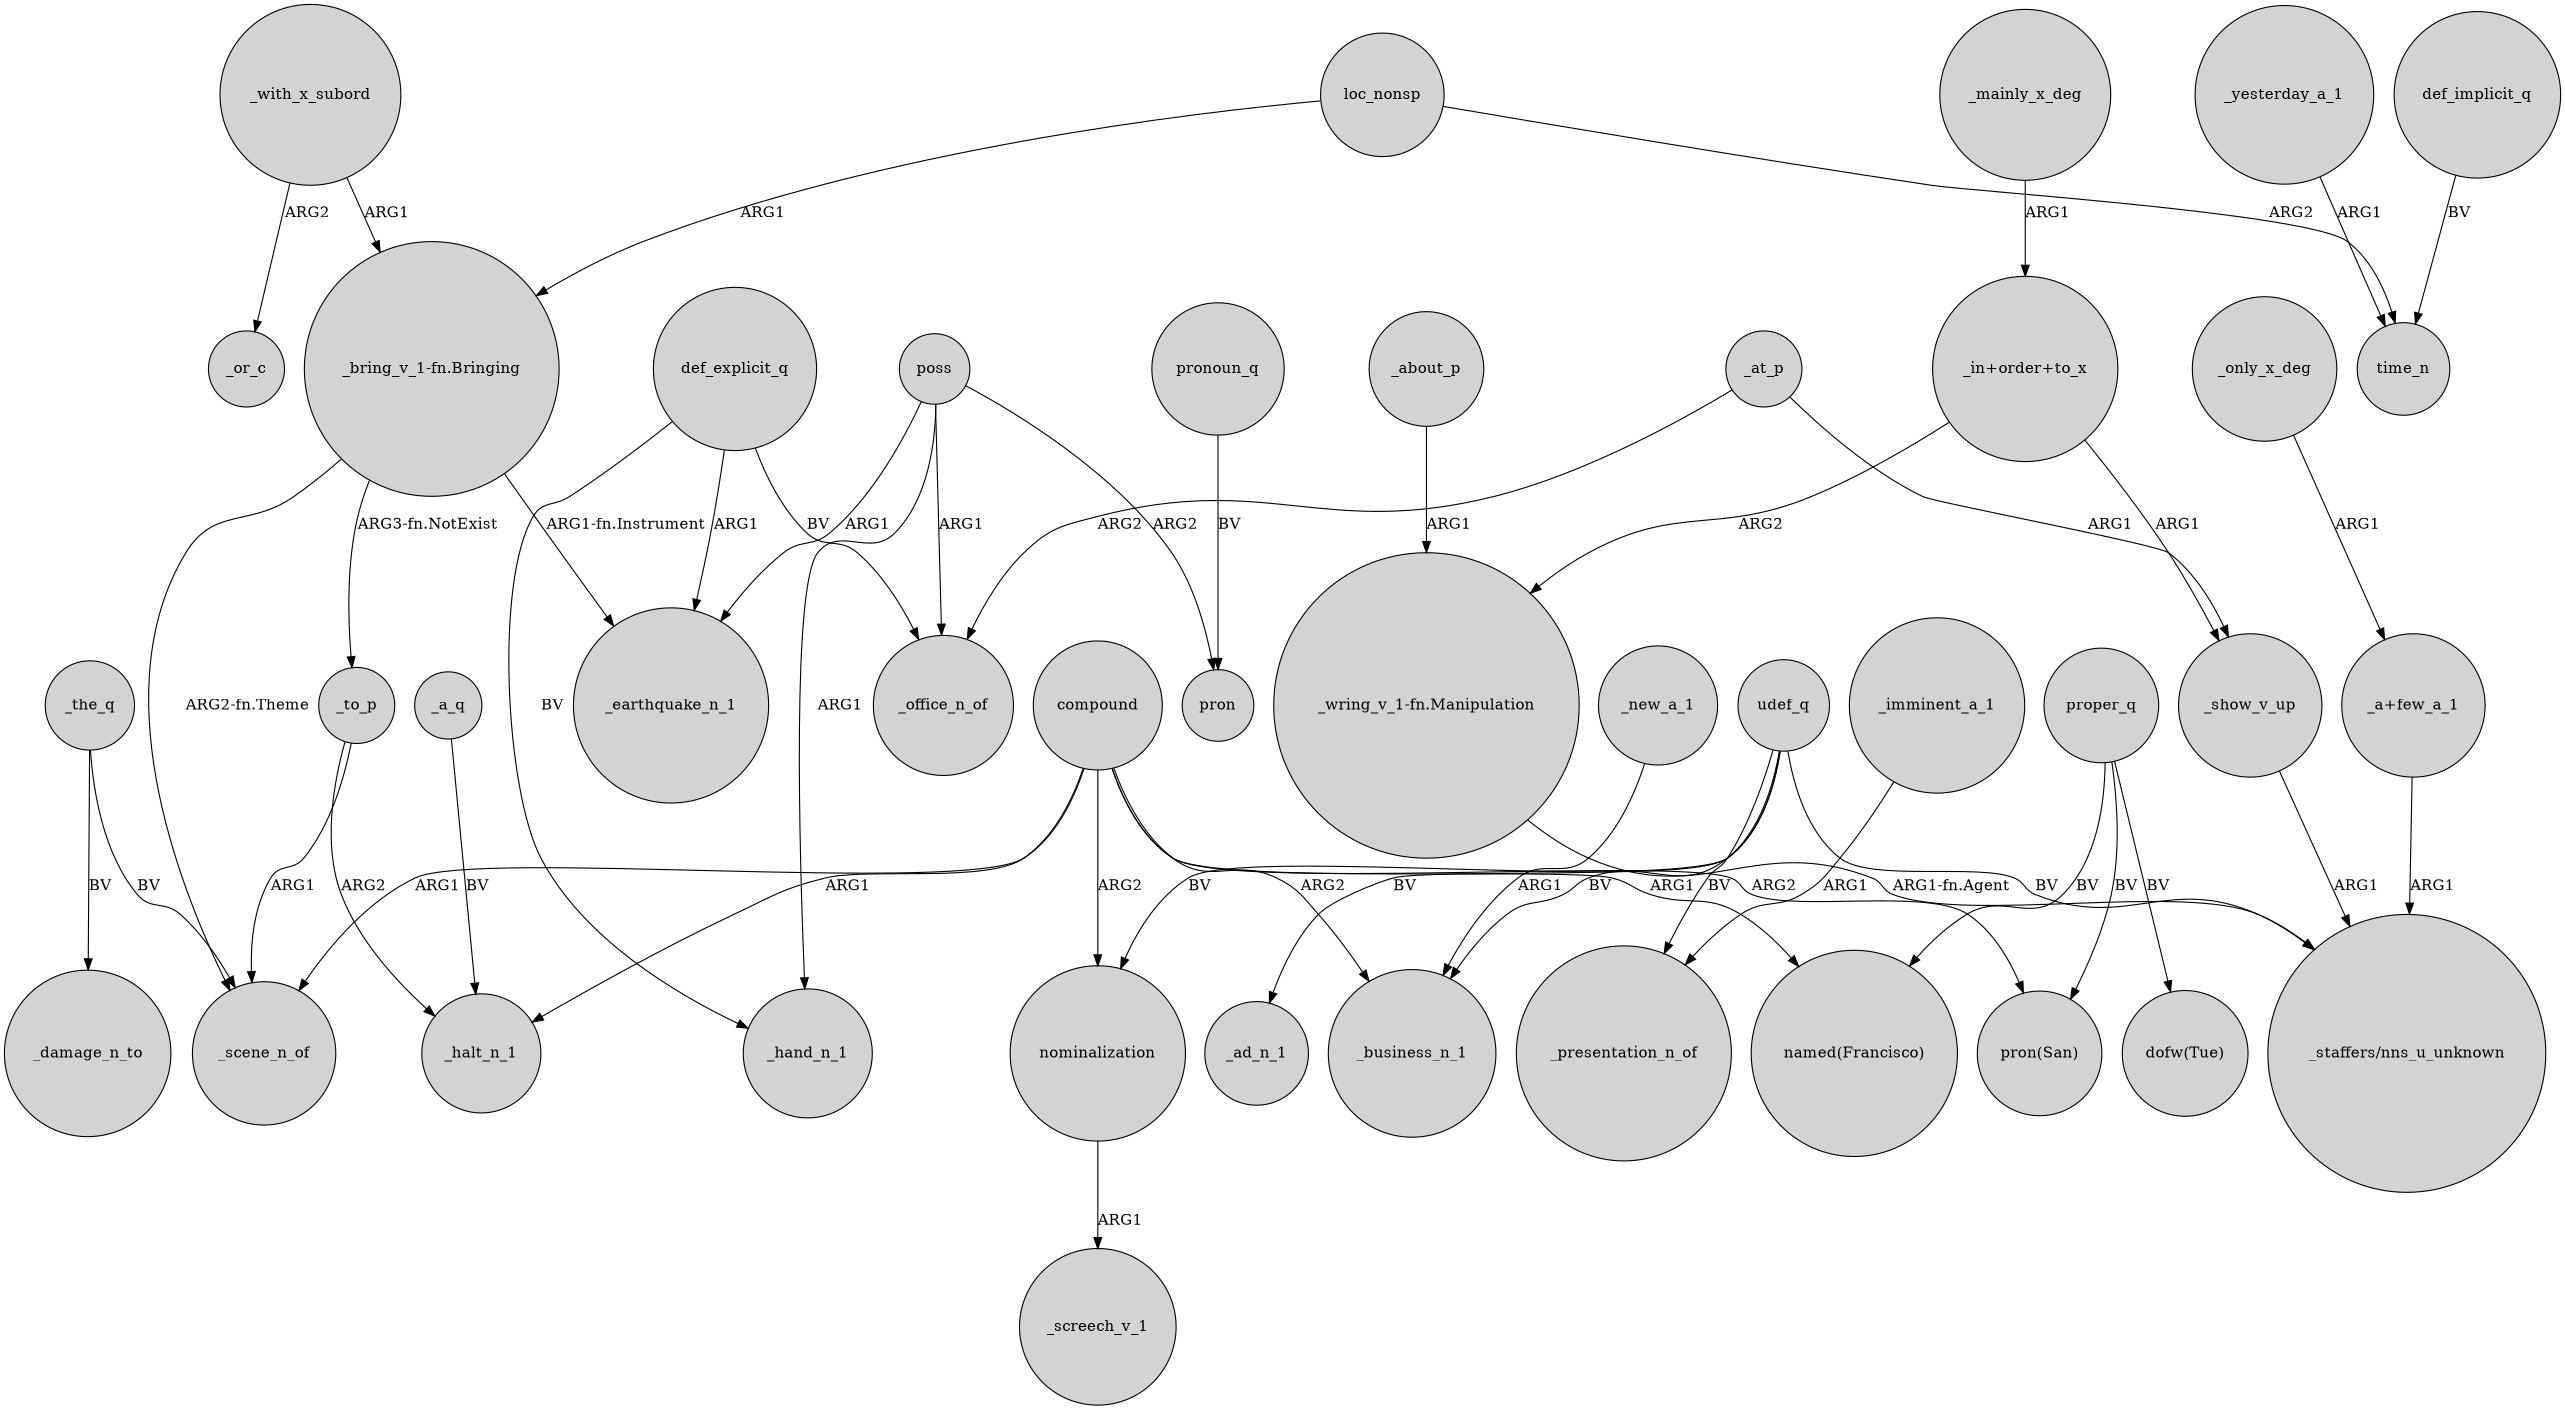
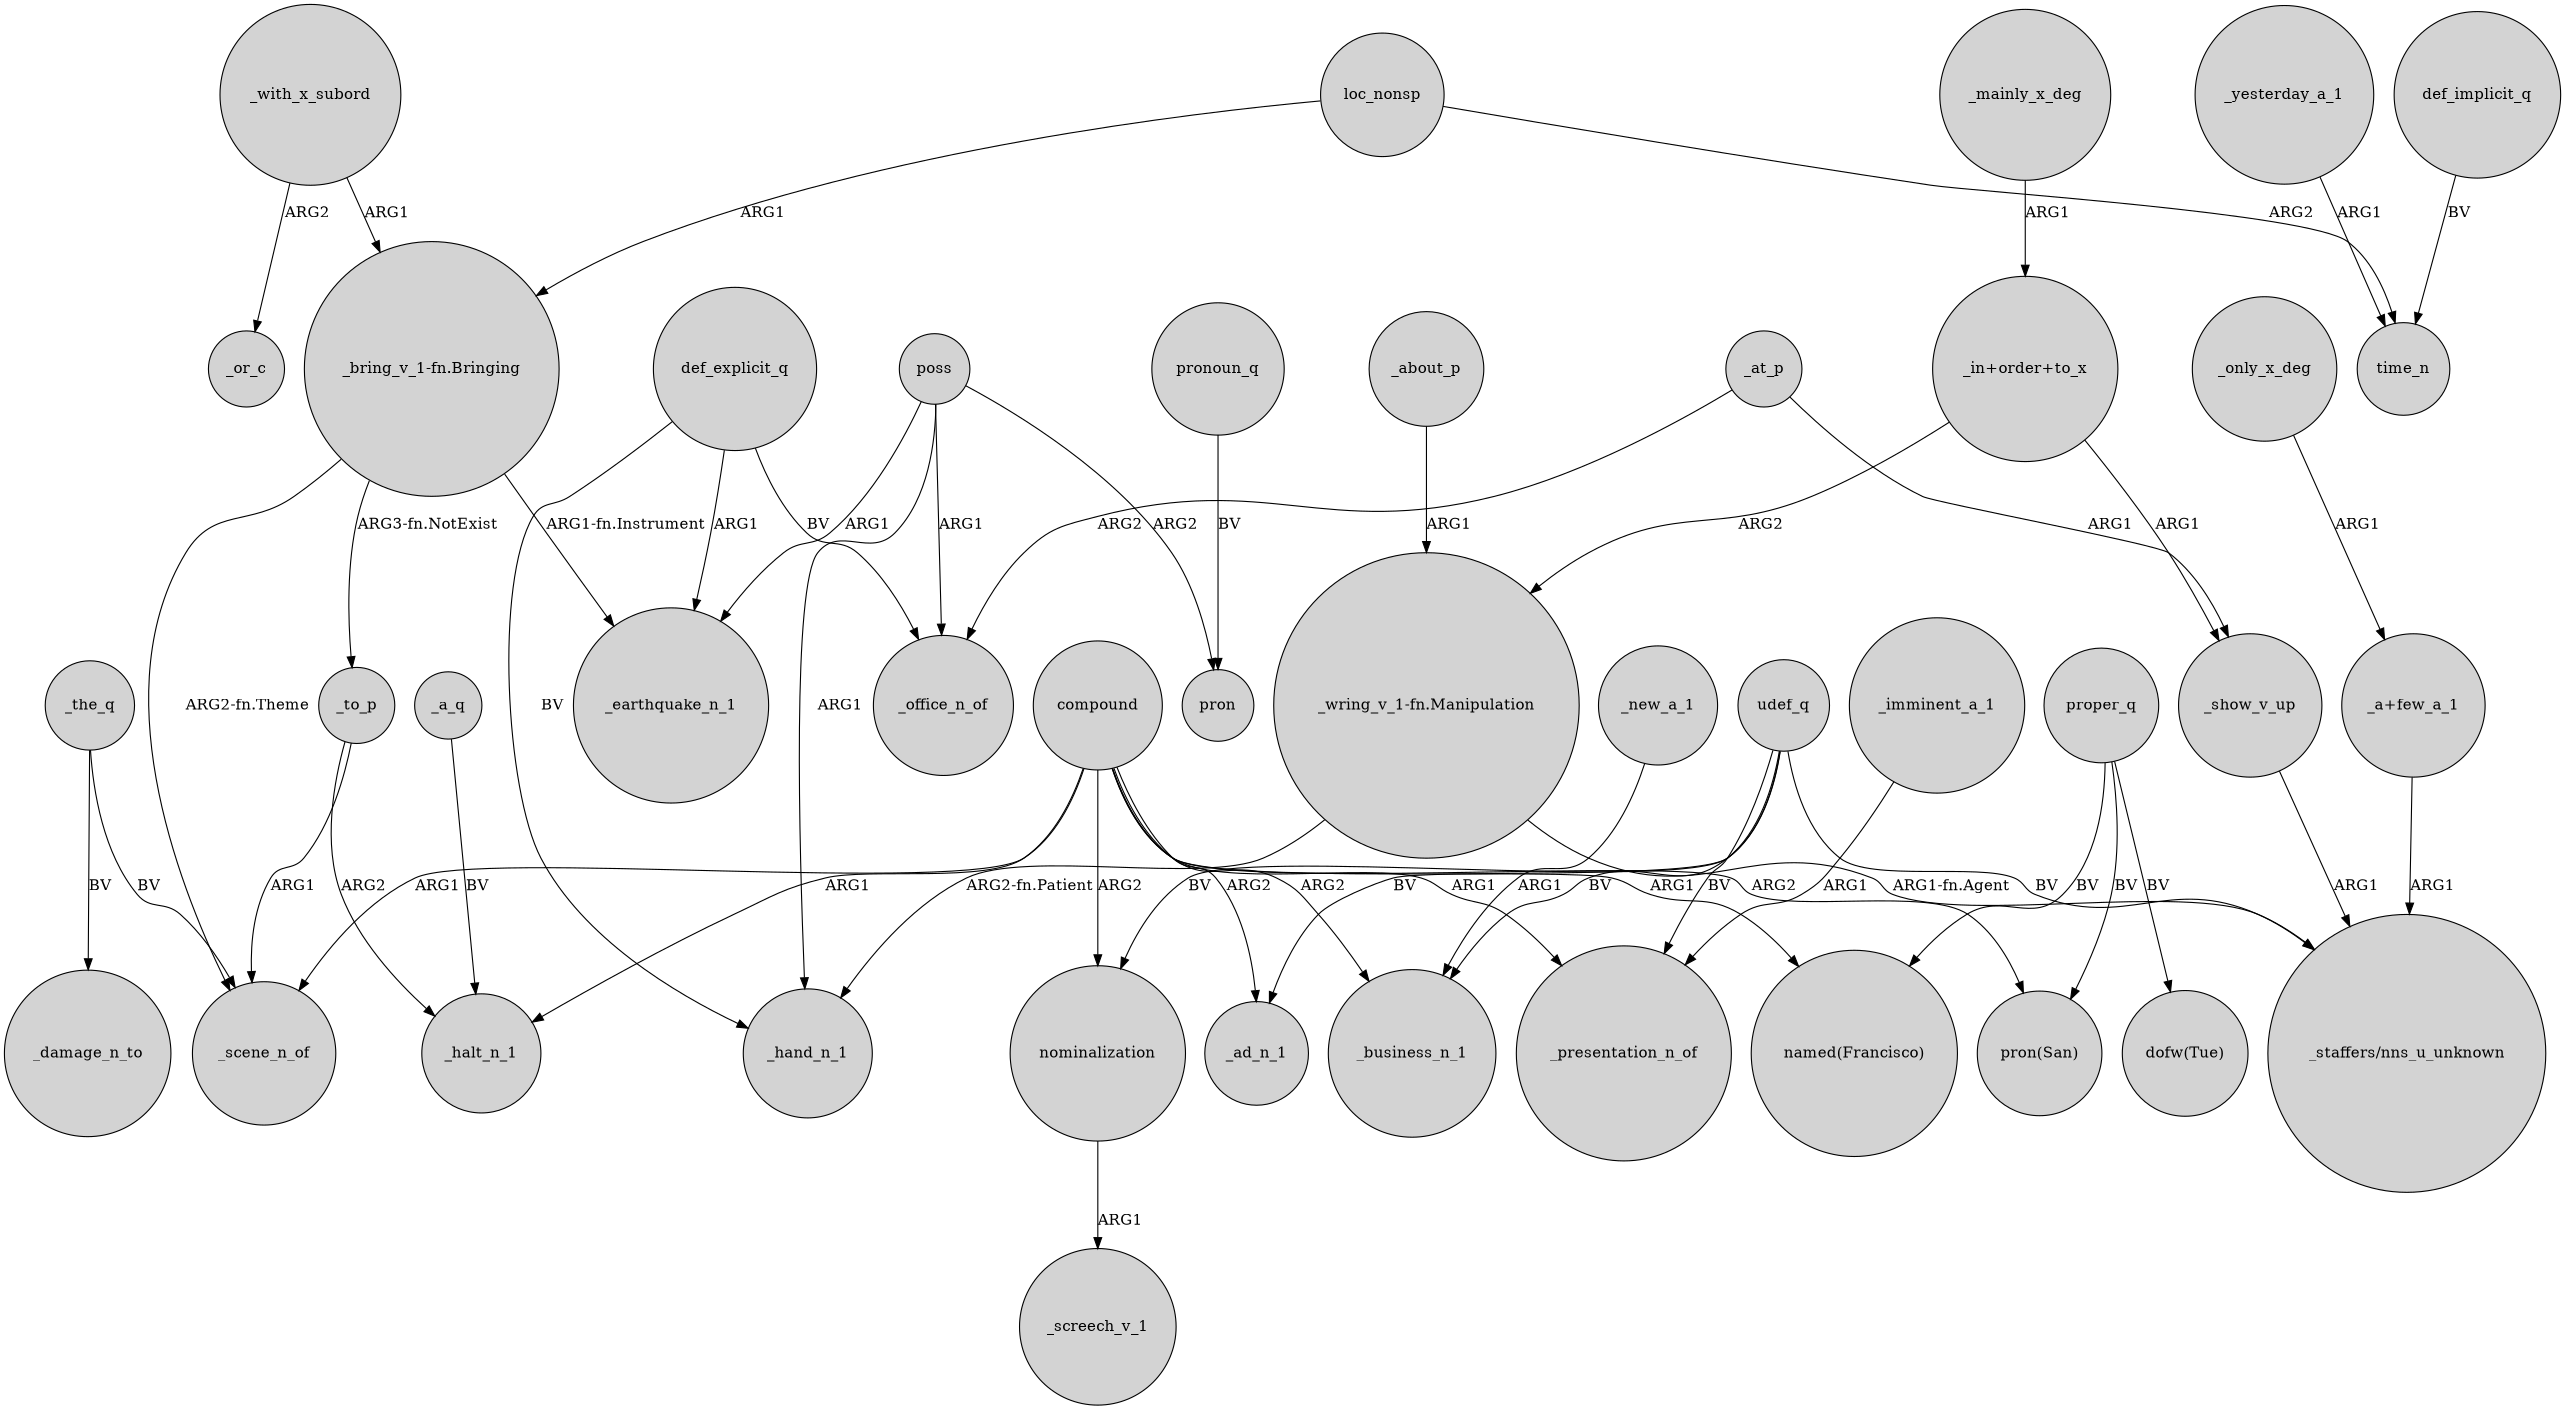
none -> (1069, 866)
none -> (1218, 880)
none -> (1435, 884)
